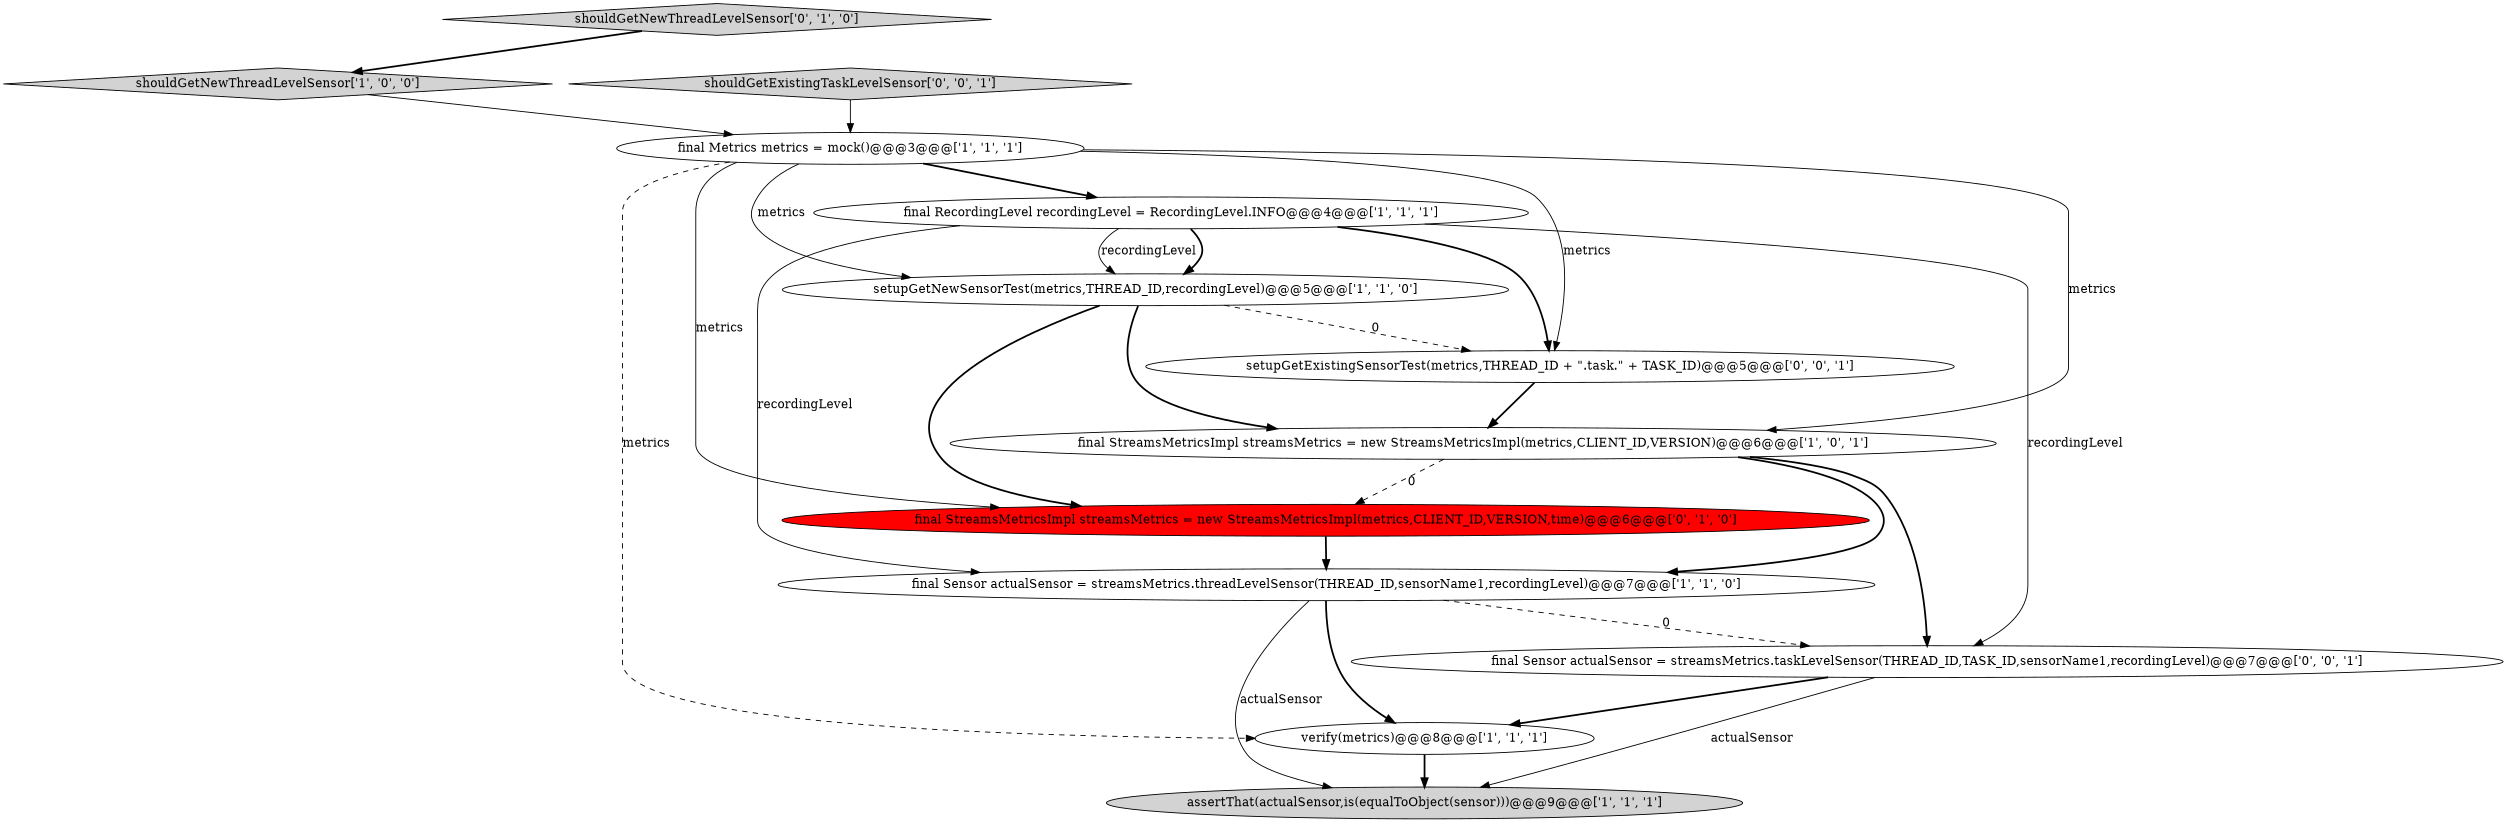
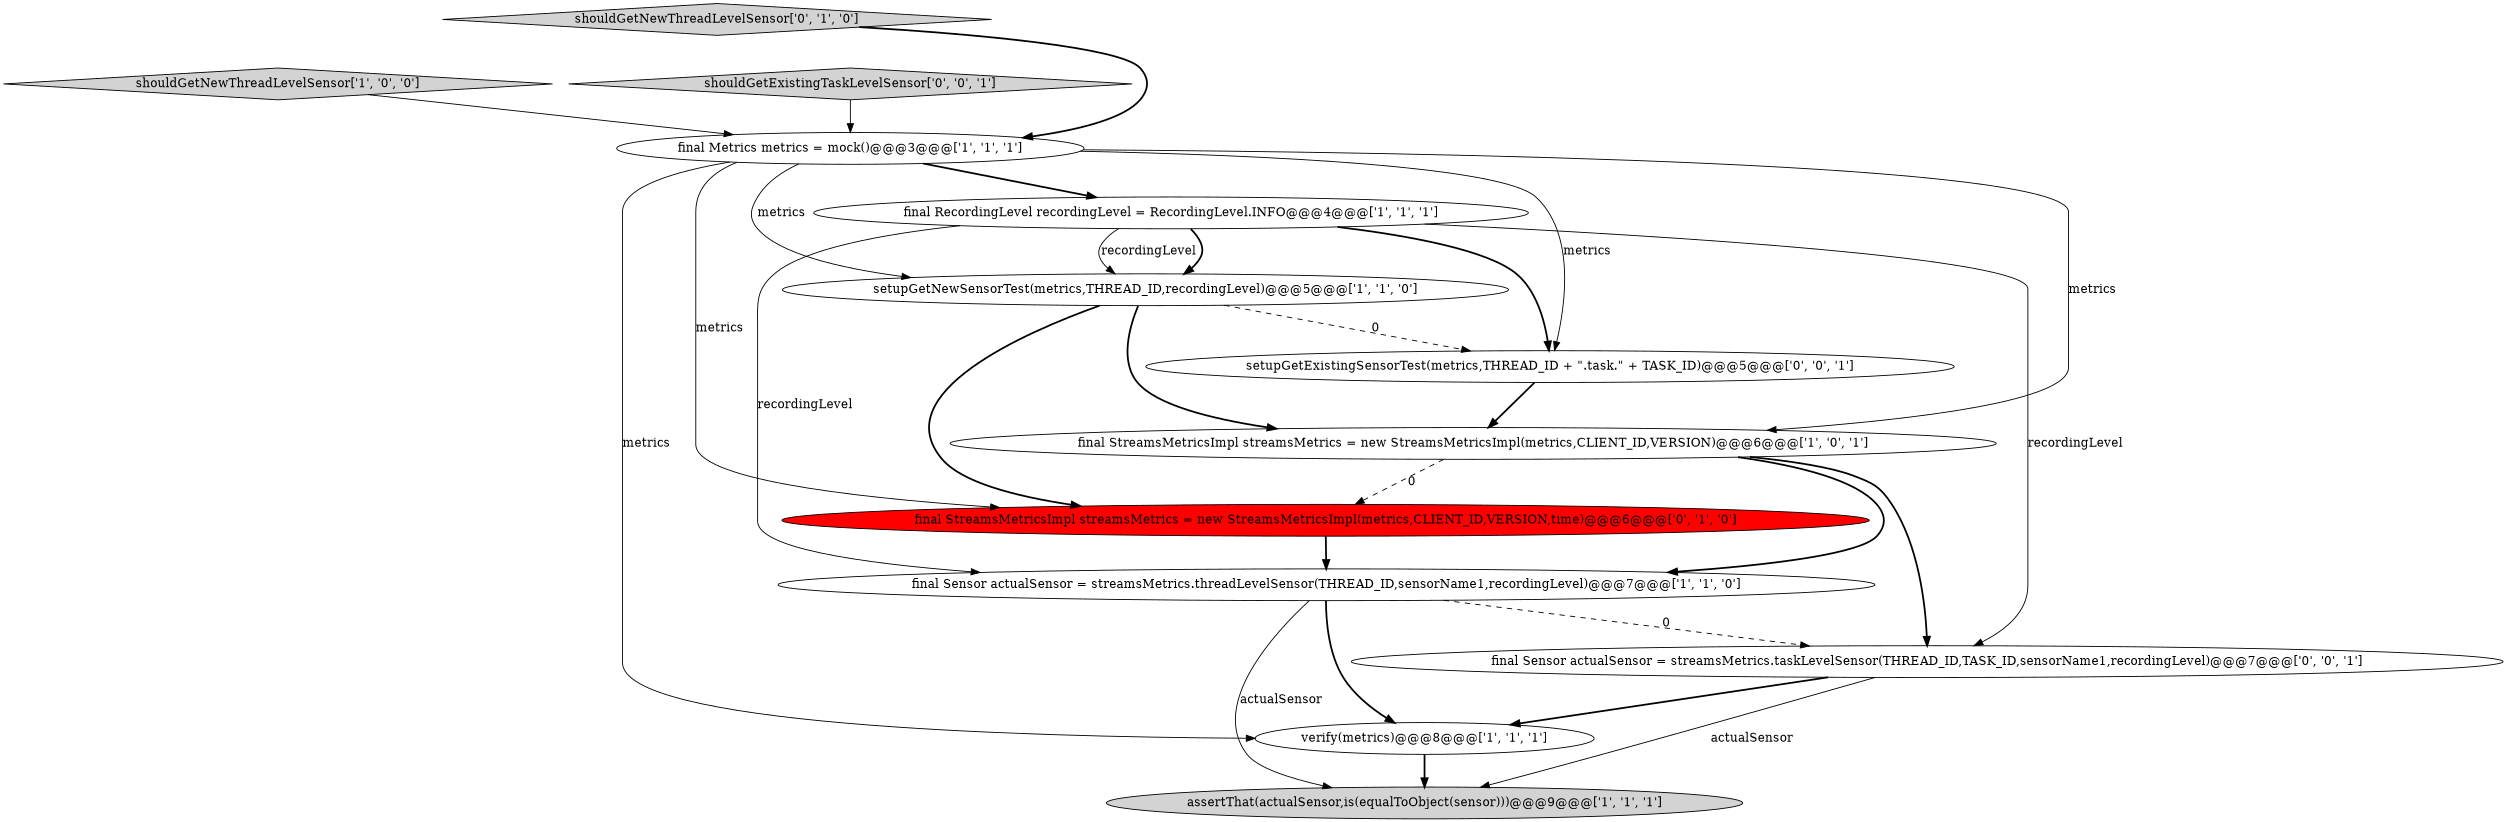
(502, 51) -> (1077, 48)
(644, 685) -> (644, 685)
